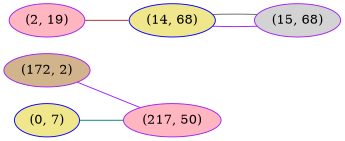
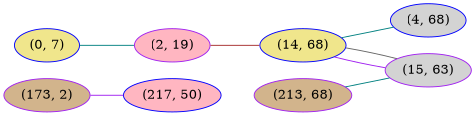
(298, 20) -> (428, 70)
none -> (428, 20)
(47, 70) -> (47, 95)
none -> (303, 95)
(102, 120) -> (107, 45)
(172, 120) -> (172, 95)
